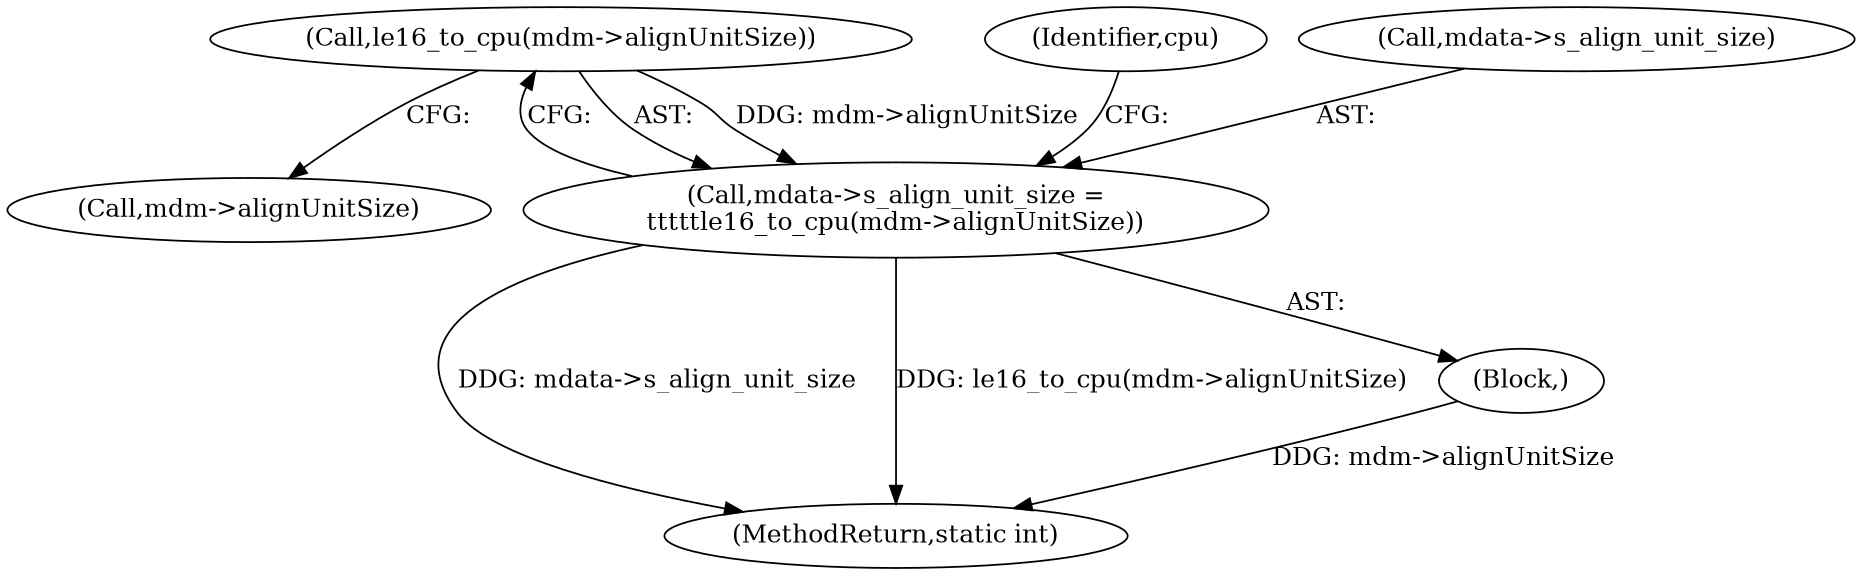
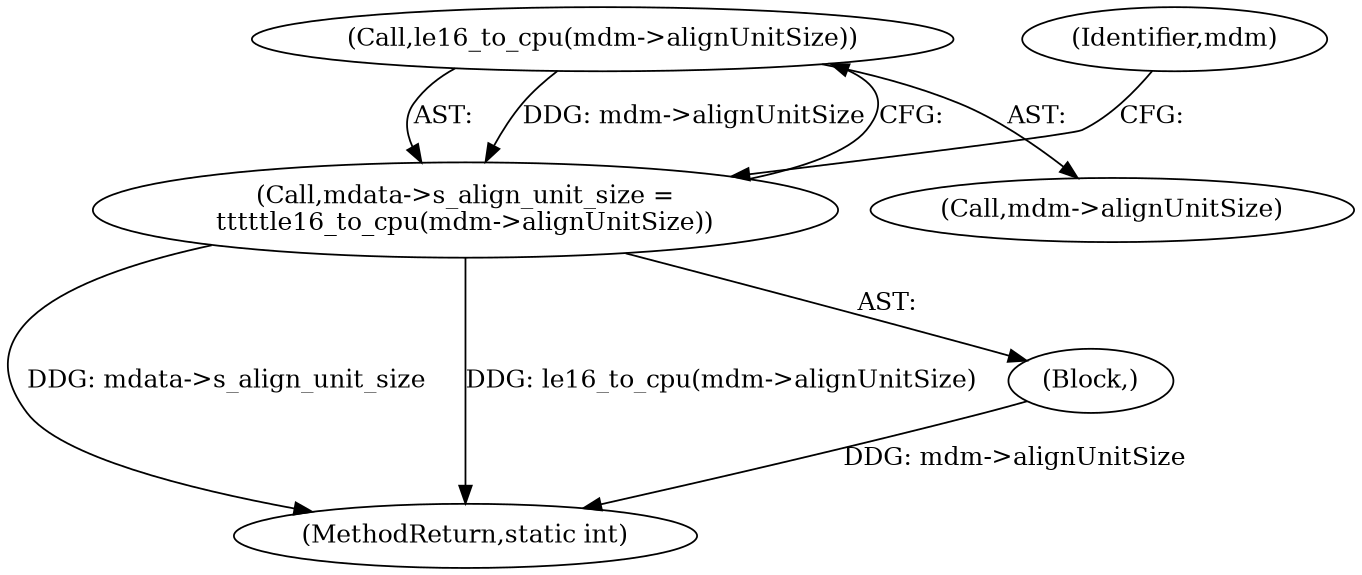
(1126, 39) -> (1175, 39)
(1577, 39) -> none
(443, 117) -> (1041, 117)
